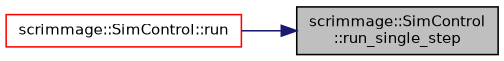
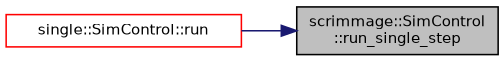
(124, 31) -> (124, 31)
